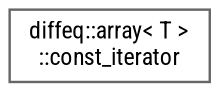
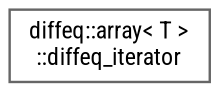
(110, 46) -> (110, 46)
